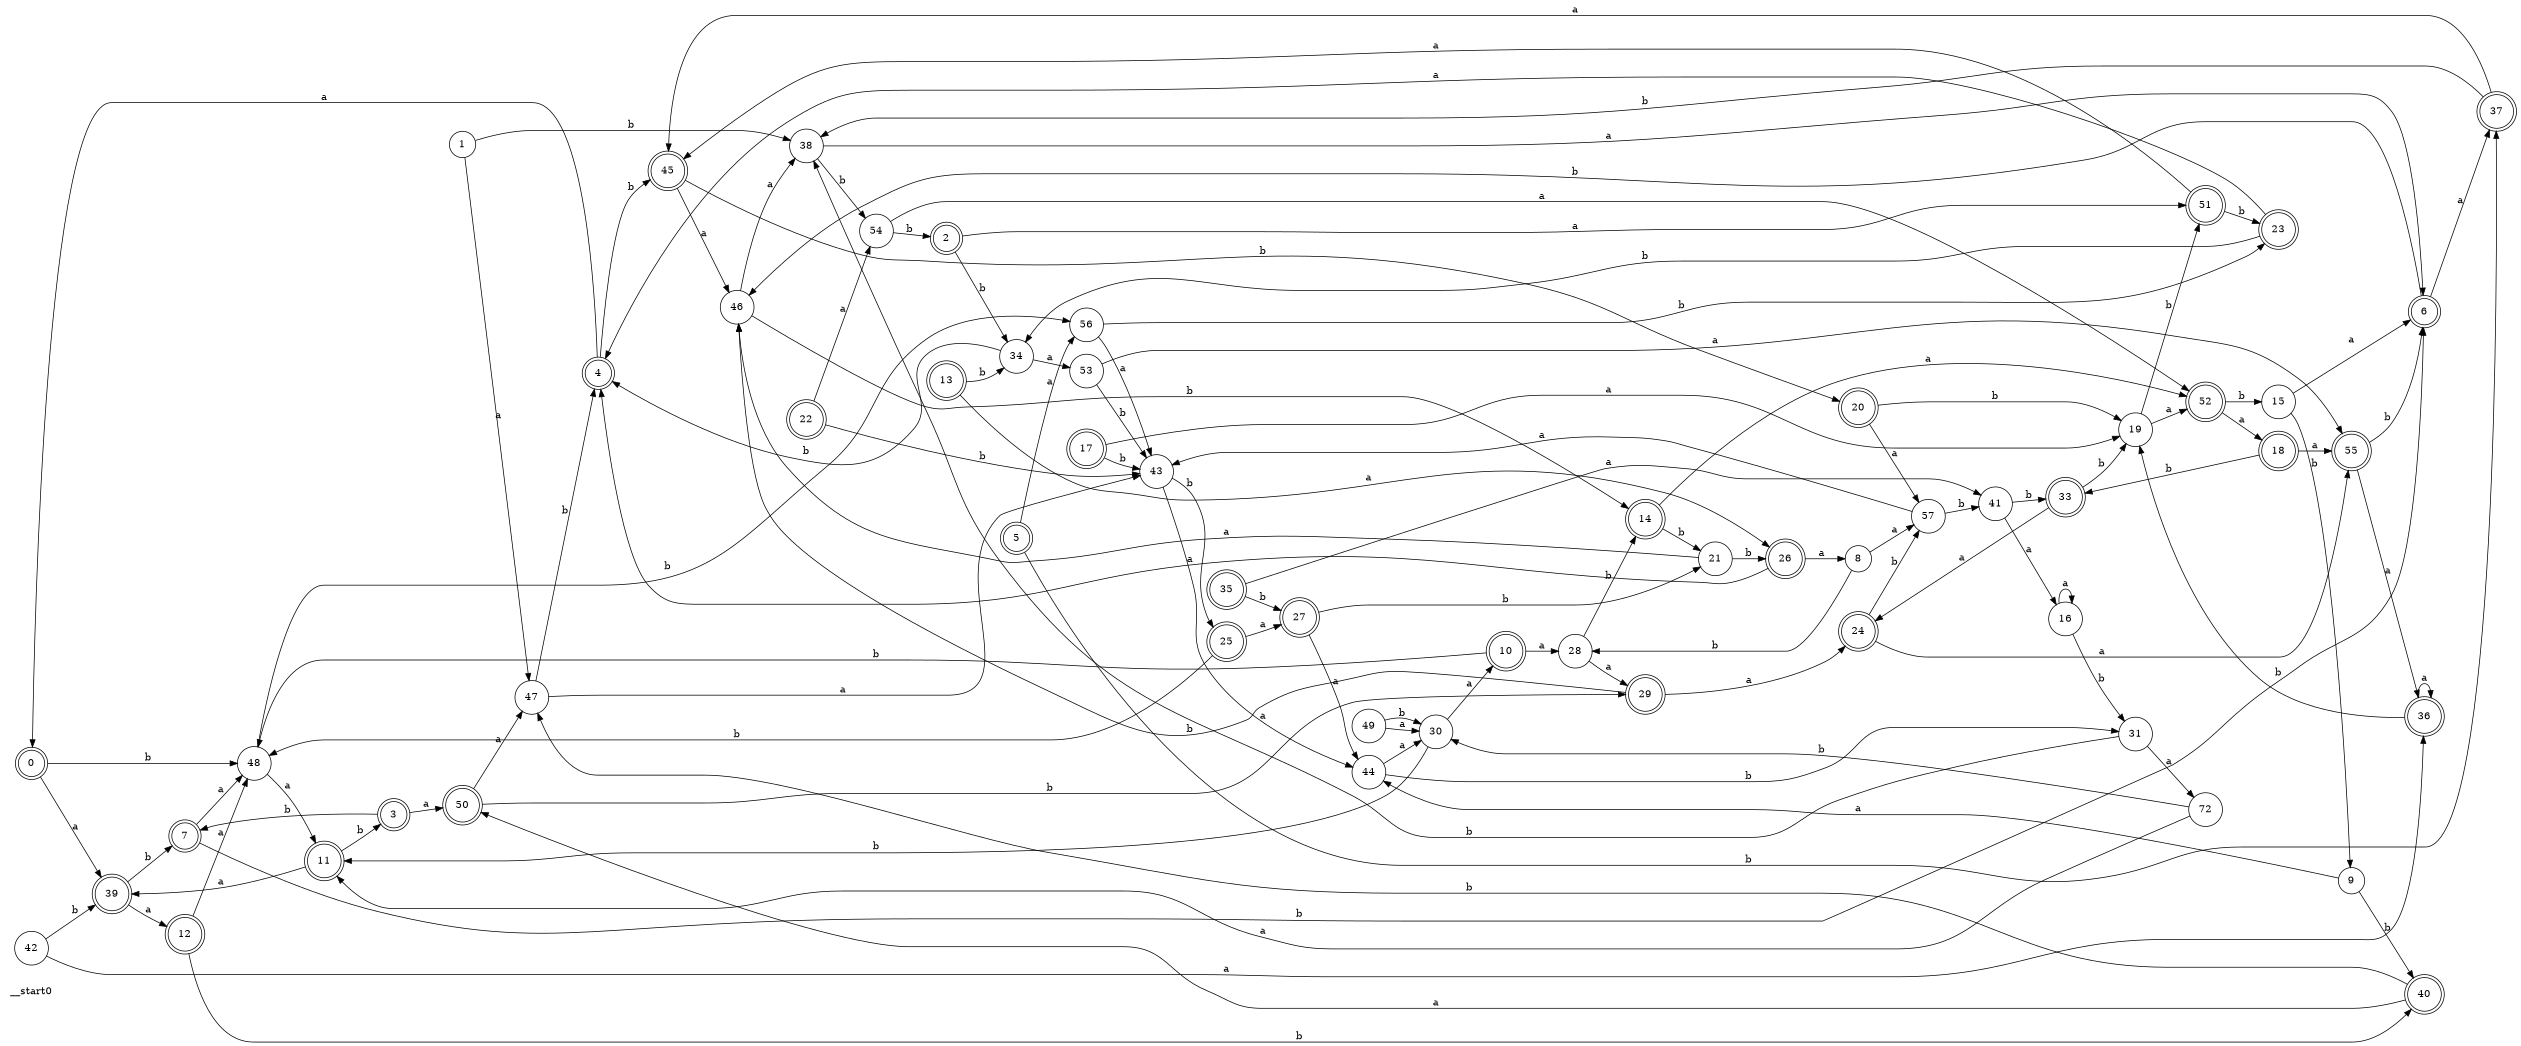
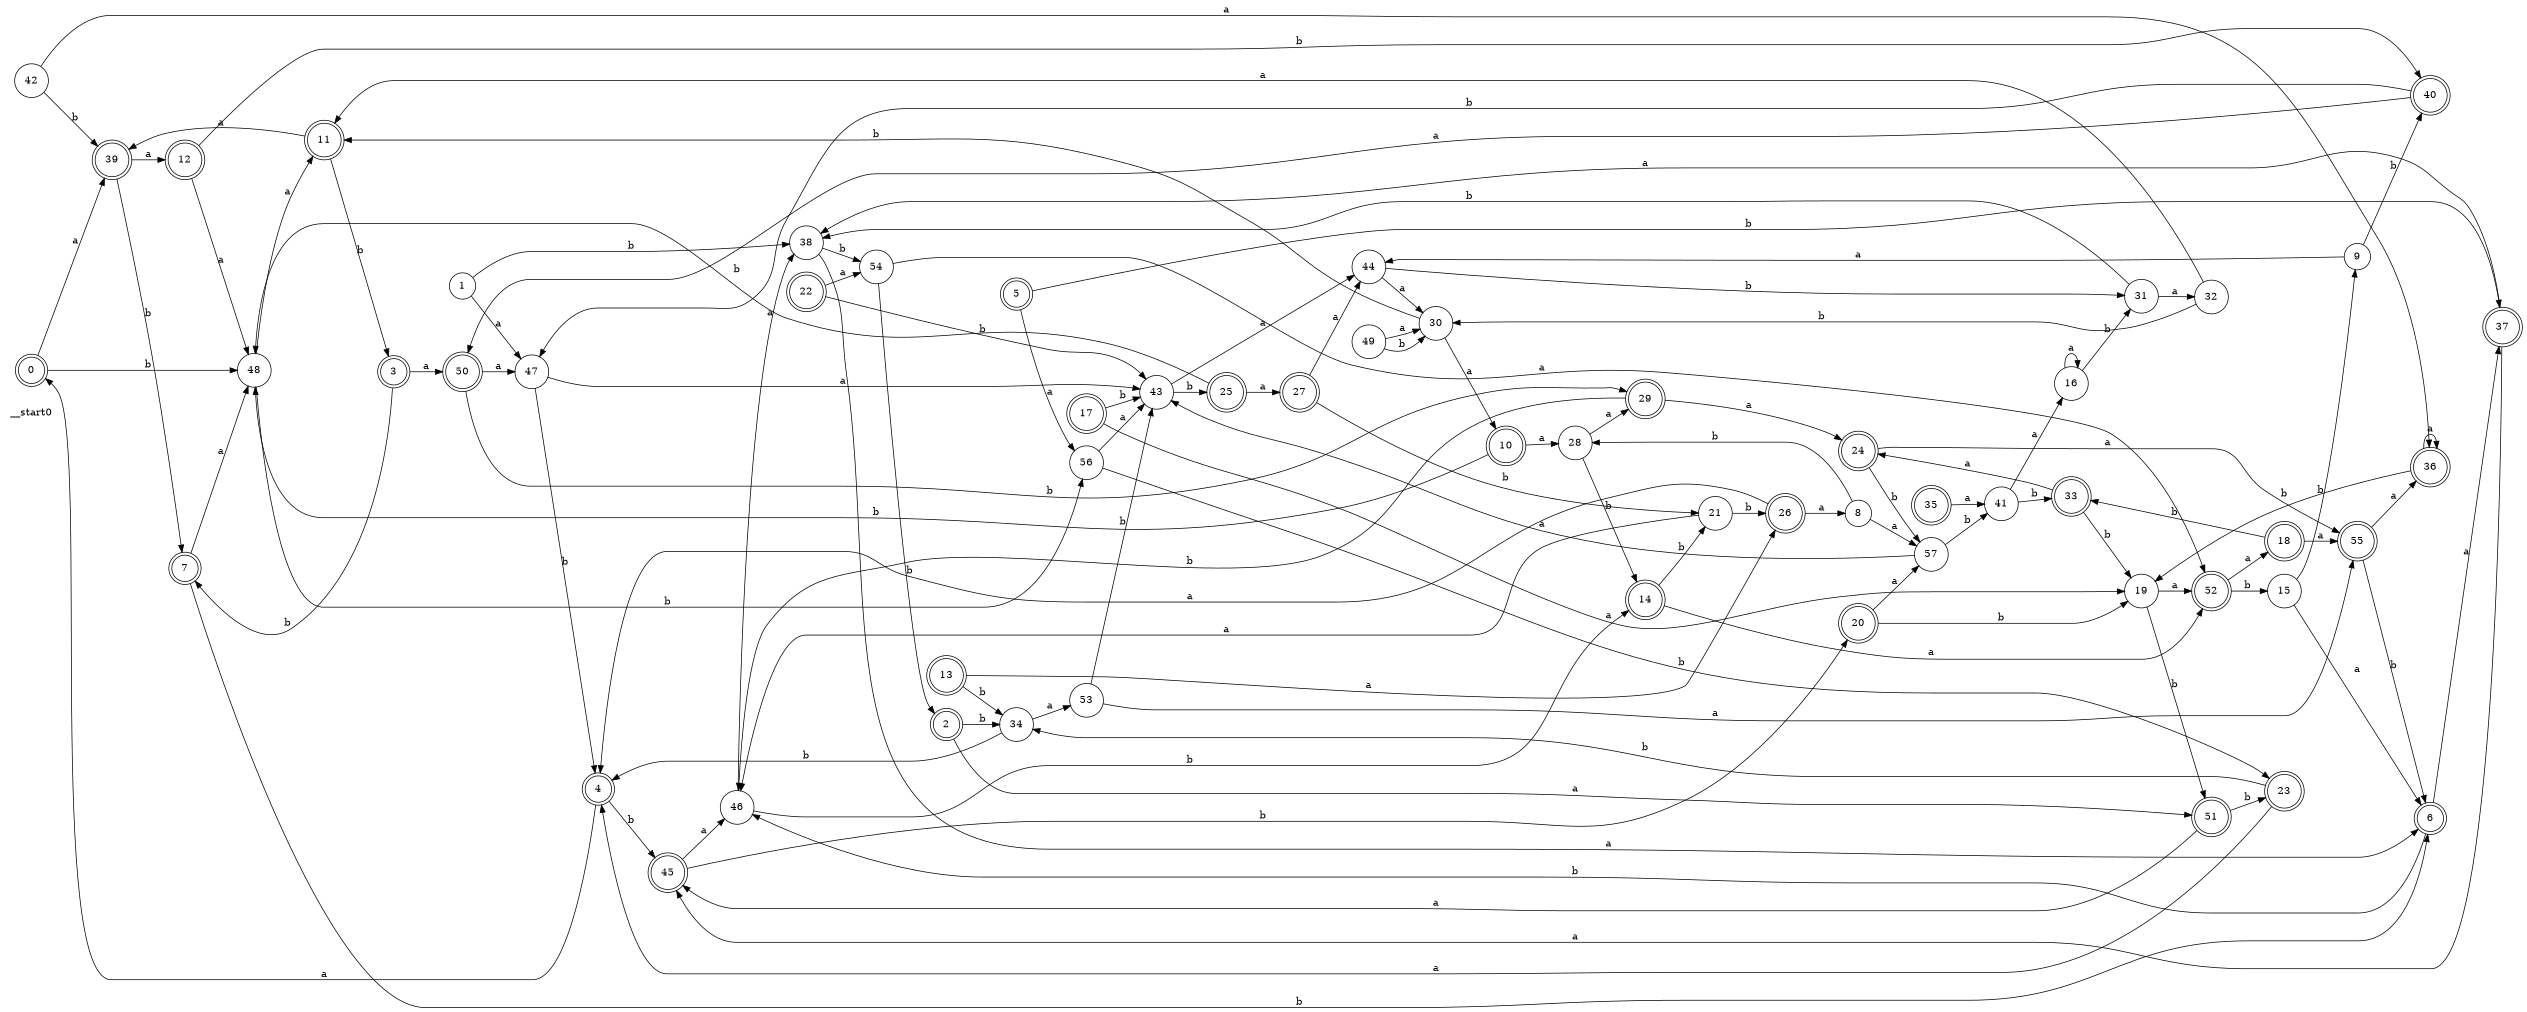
(1645, 102) -> (1645, 163)
(1260, 602) -> none
(2206, 810) -> (2211, 297)
